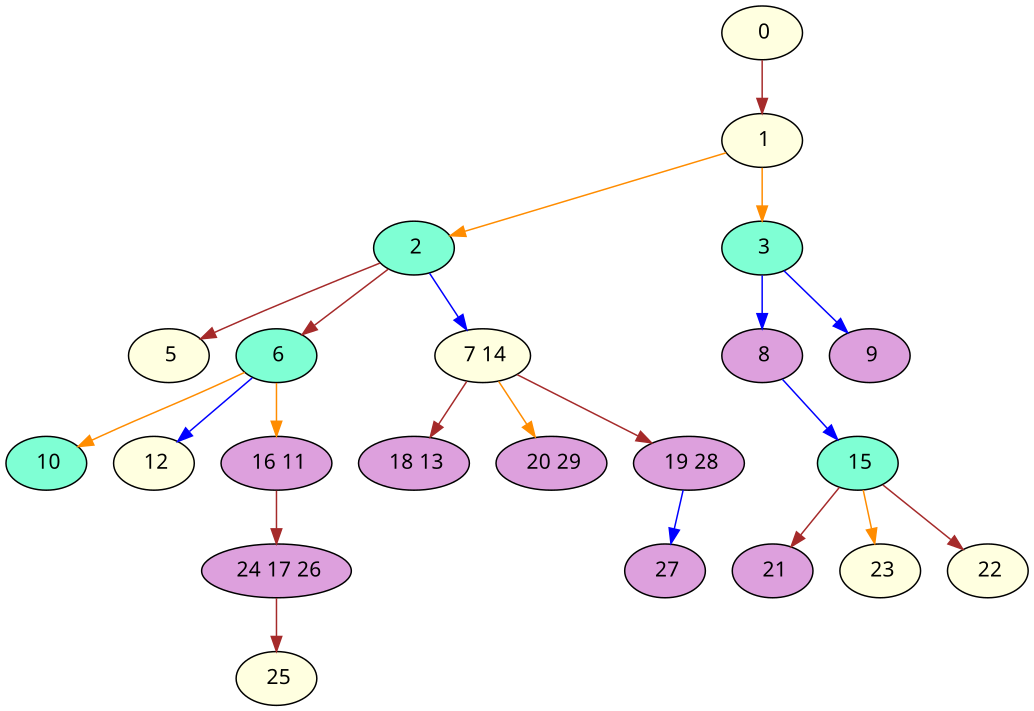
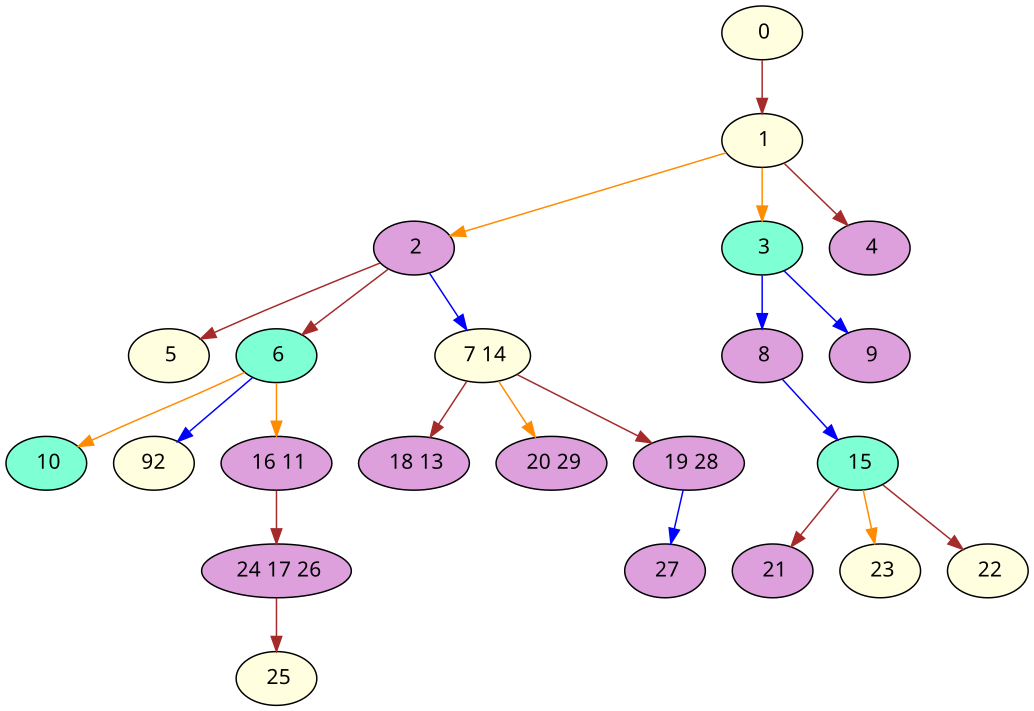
(414, 248) -> (414, 248)
none -> (870, 248)
(154, 463) -> (154, 463)
